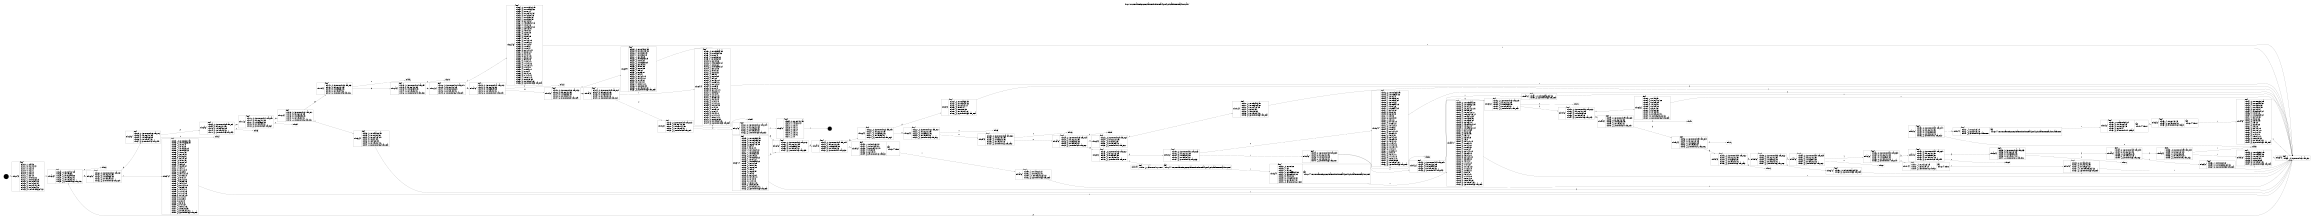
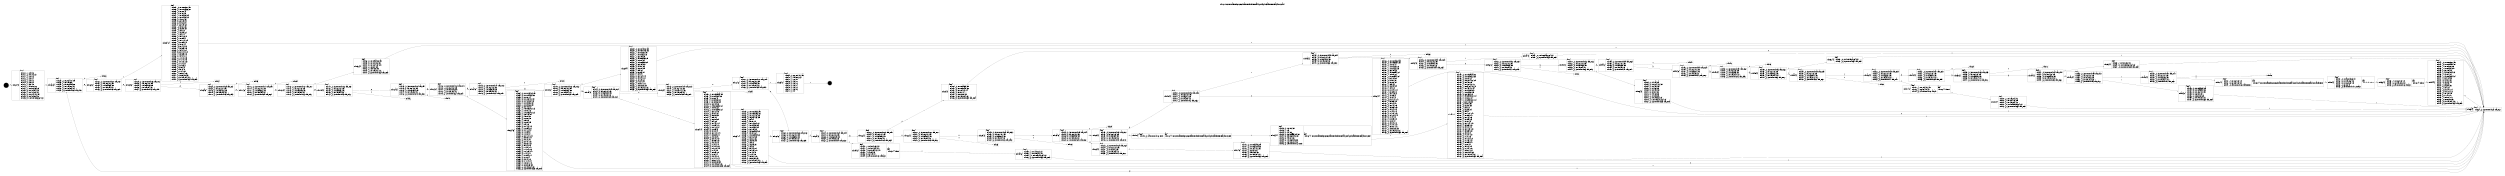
(2222, 150) -> (2121, 78)
